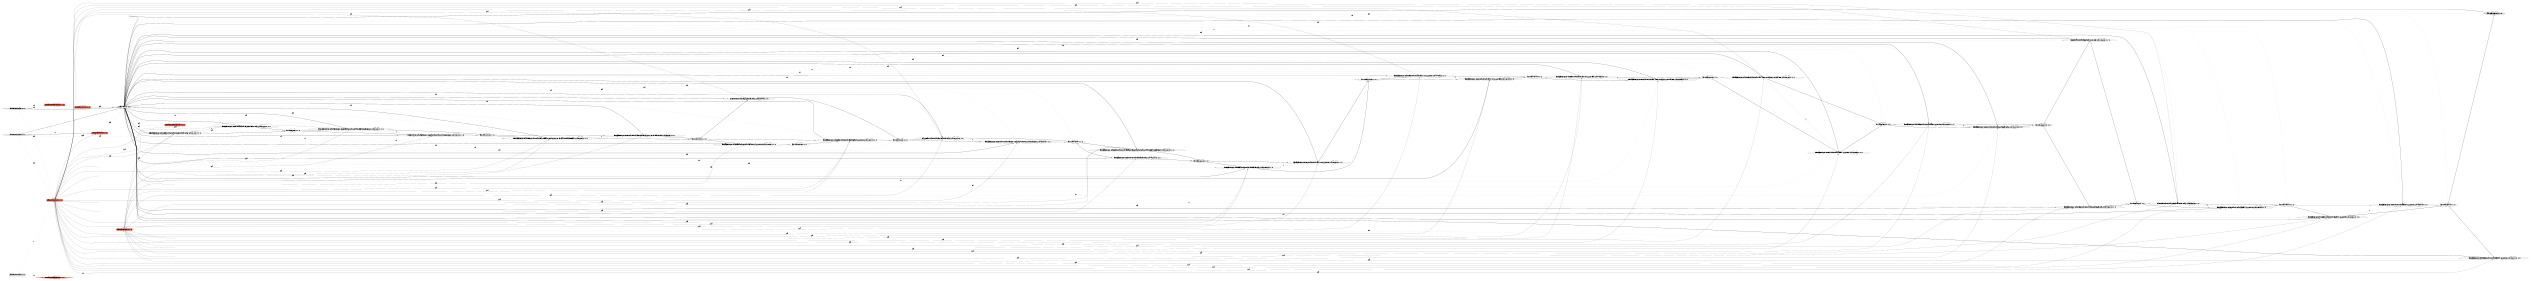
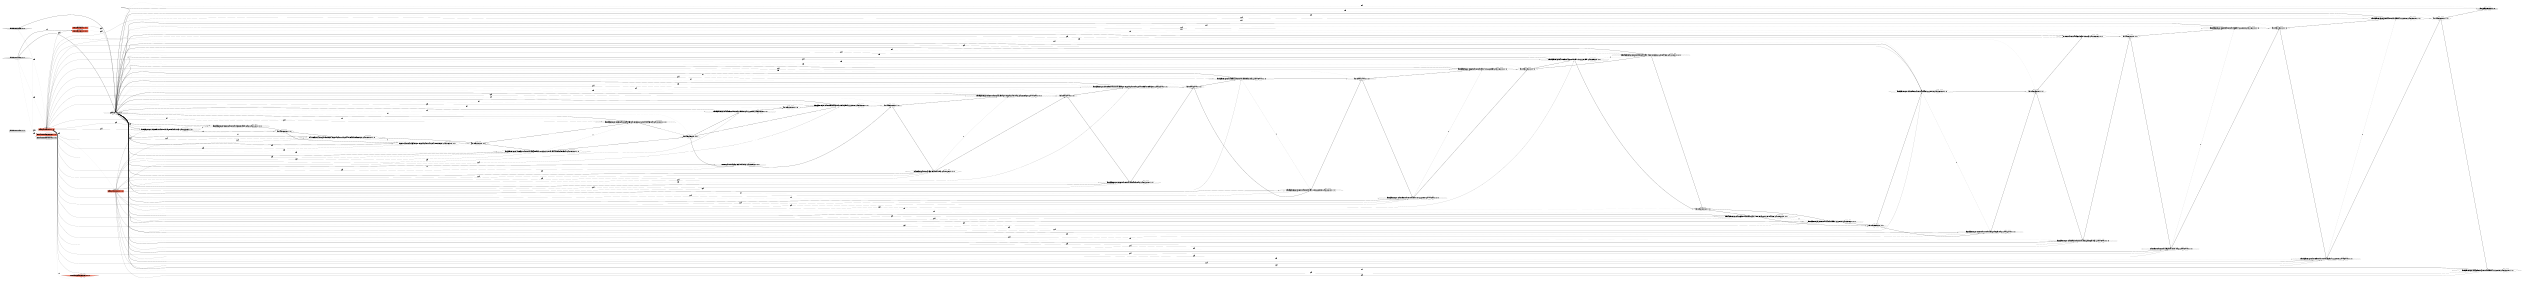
(55, 105) -> (47, 138)
(51, 108) -> none
(141, 125) -> (1059, 40)
(34, 277) -> (57, 212)
